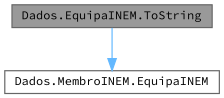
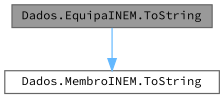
(112, 82) -> (112, 82)
